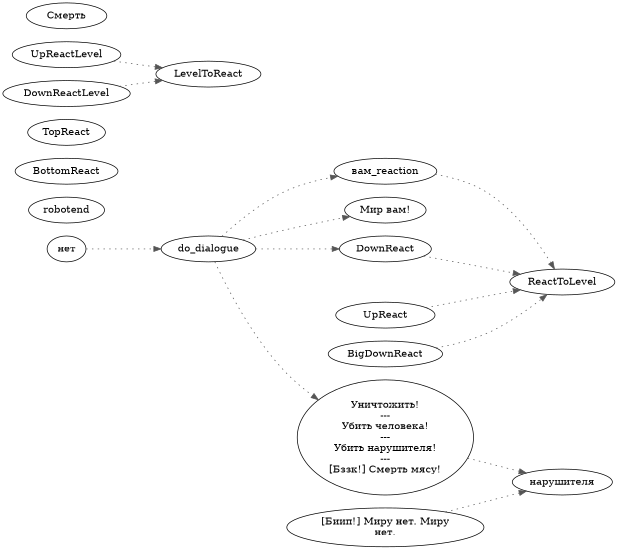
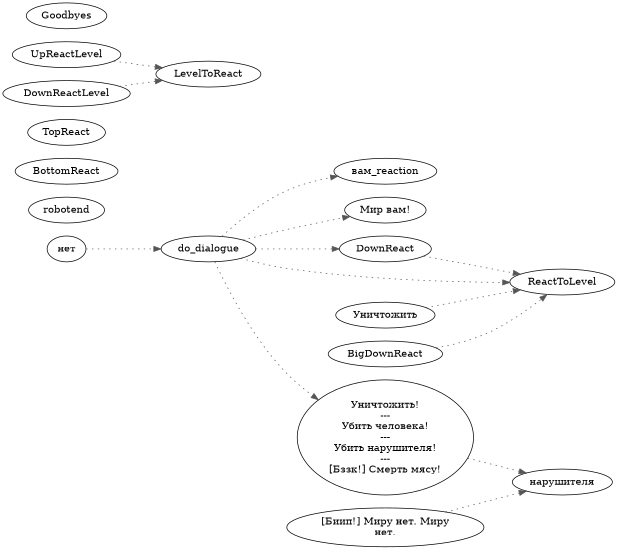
(67, 16) -> (67, 16)
(503, 205) -> (371, 277)
(385, 315) -> (385, 315)
